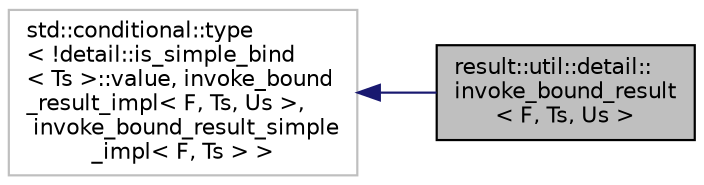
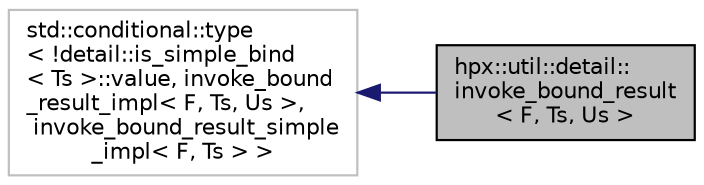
(566, 93) -> (566, 93)
